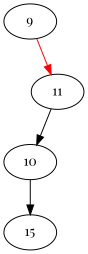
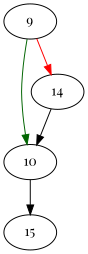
none -> (22, 87)
(58, 92) -> (58, 92)
